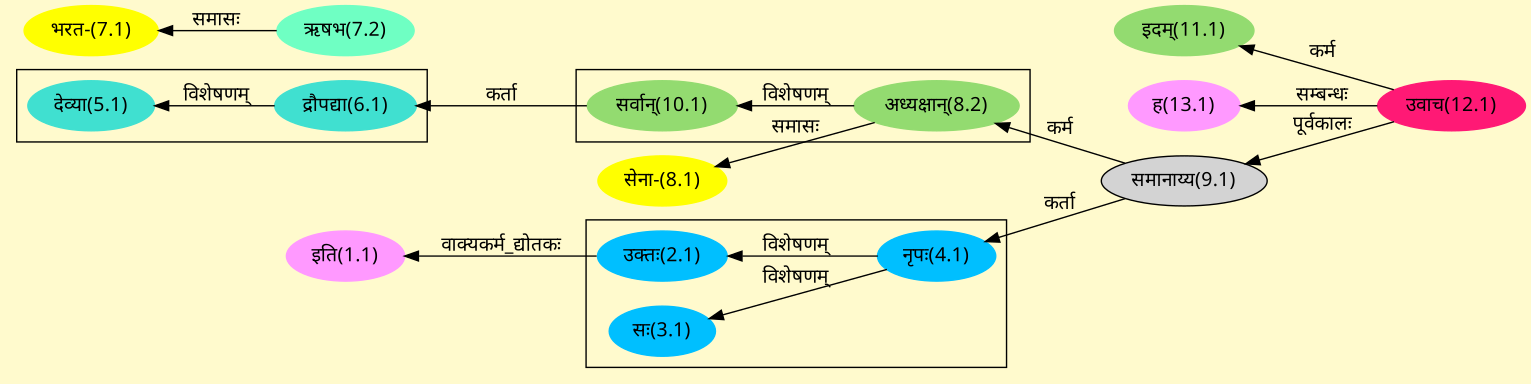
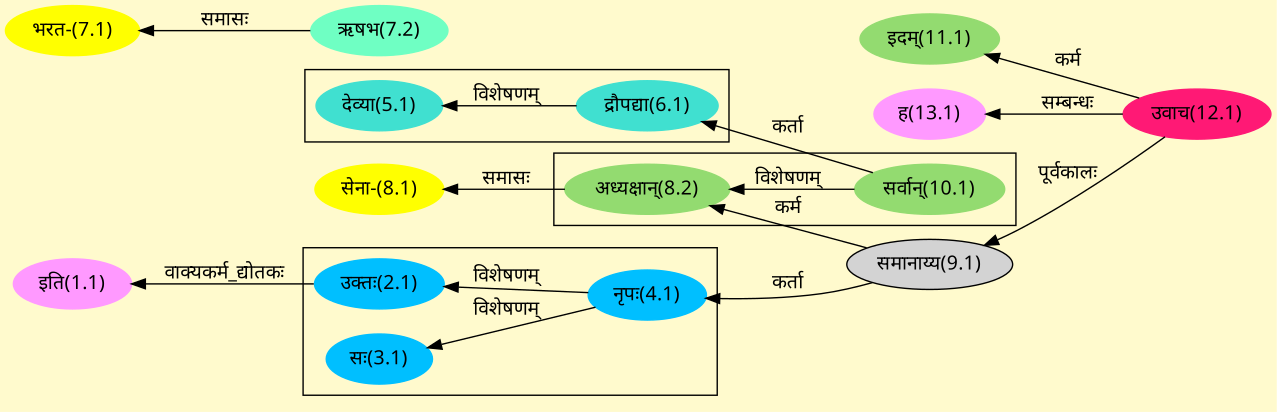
(803, 106) -> (799, 189)
